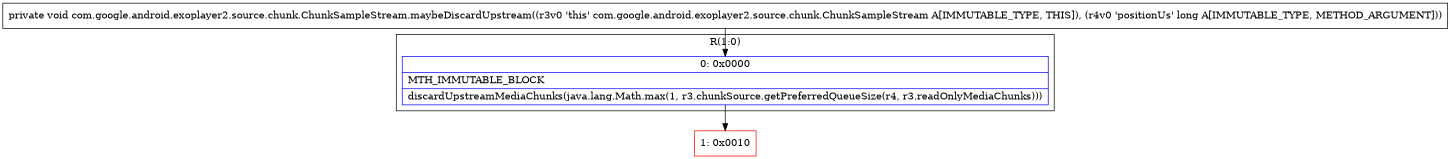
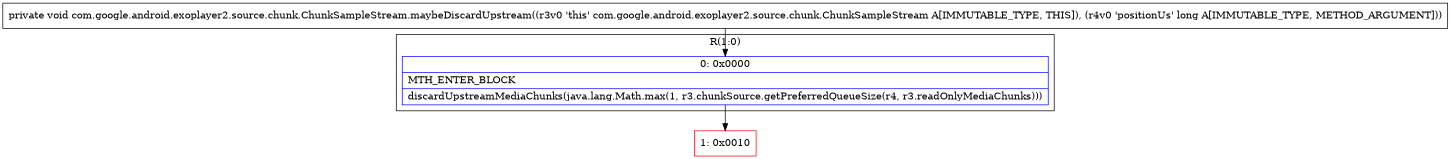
(476, 80) -> (462, 80)
